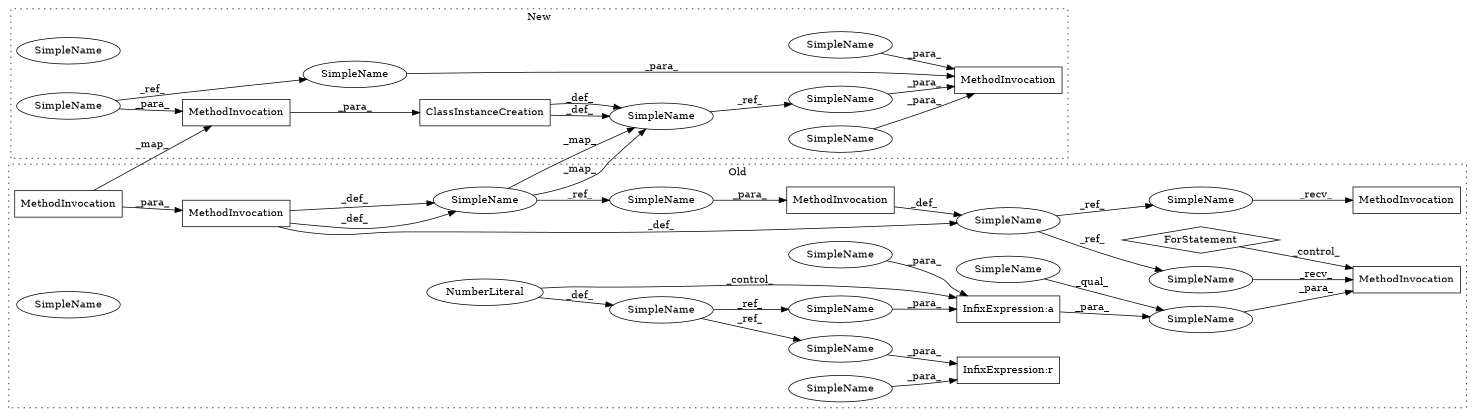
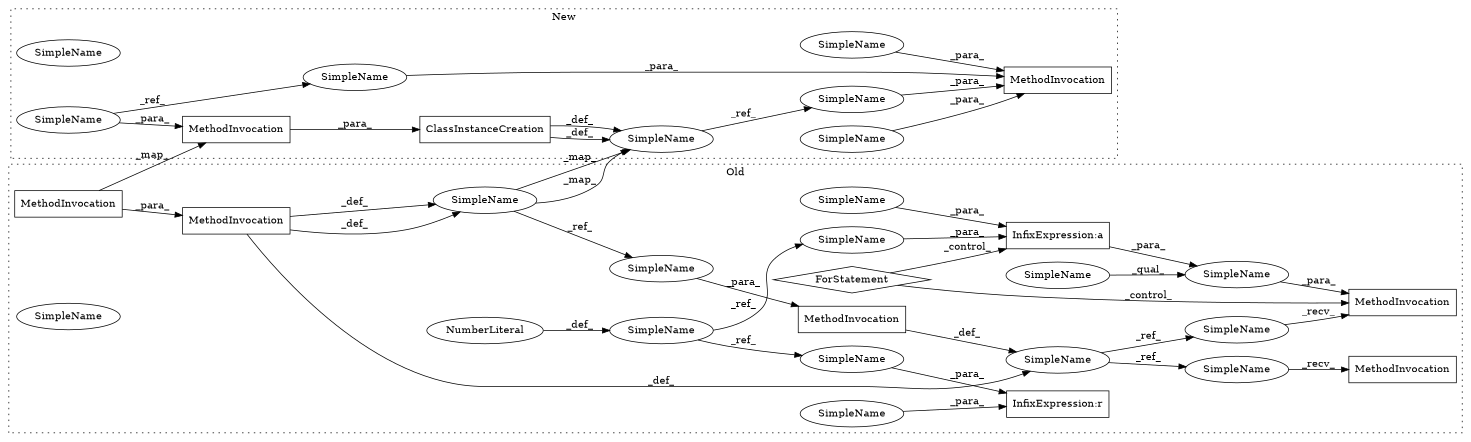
(745, 285) -> (945, 262)
